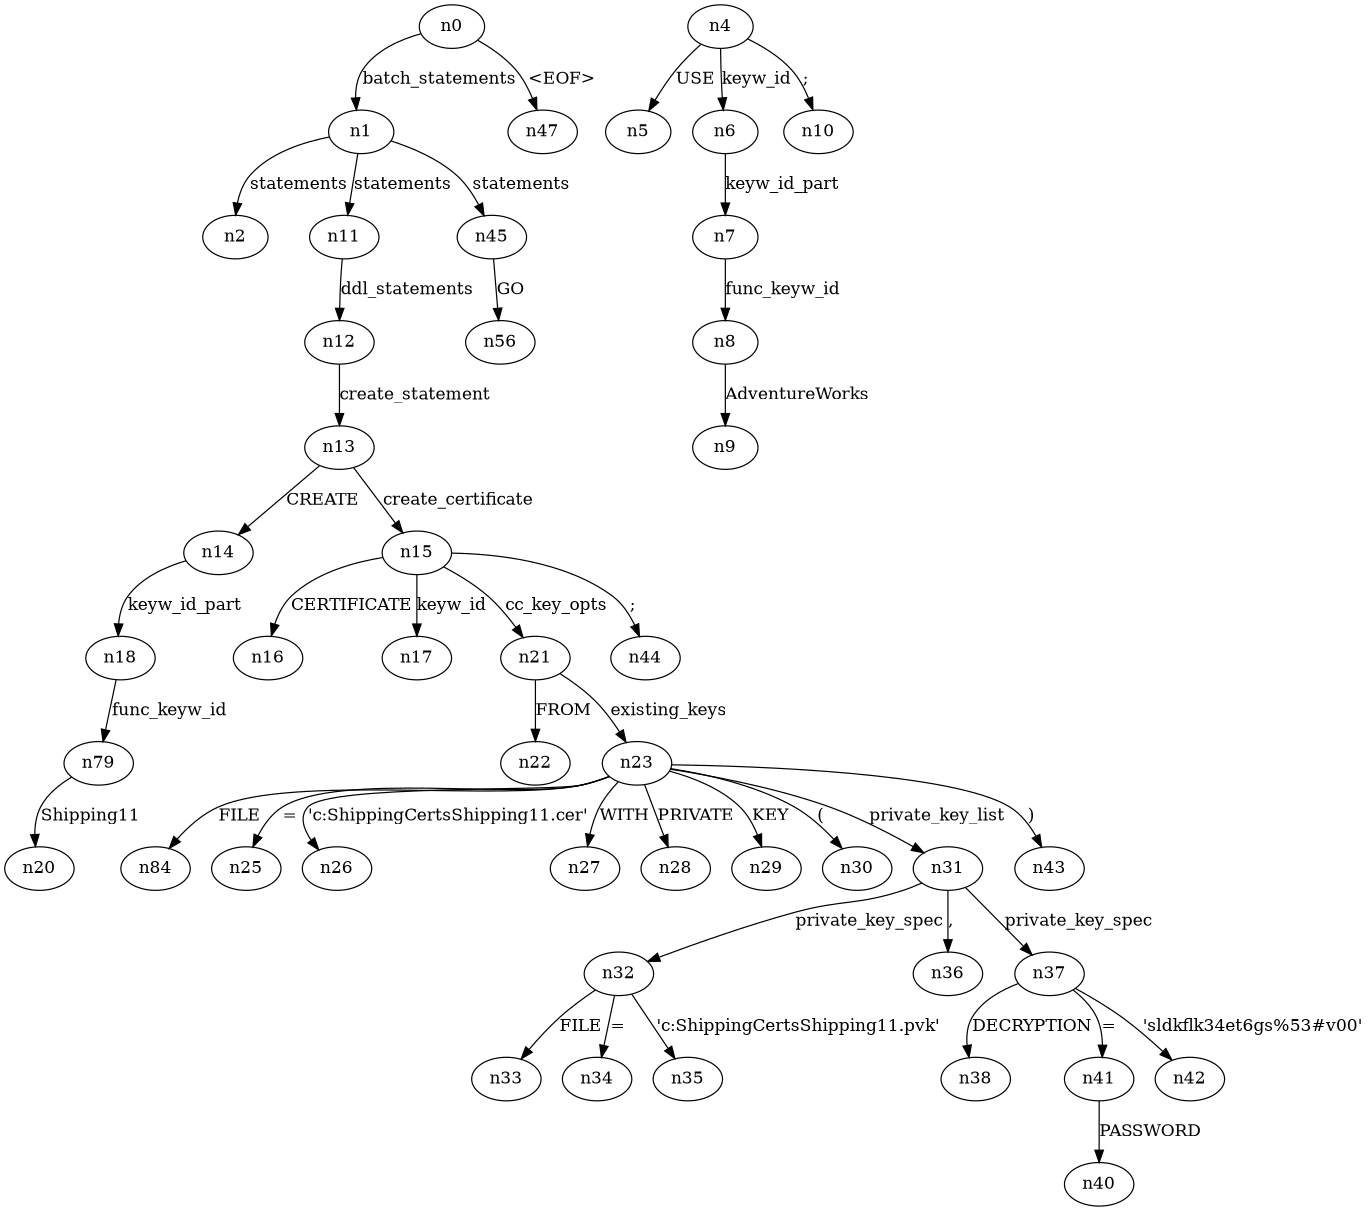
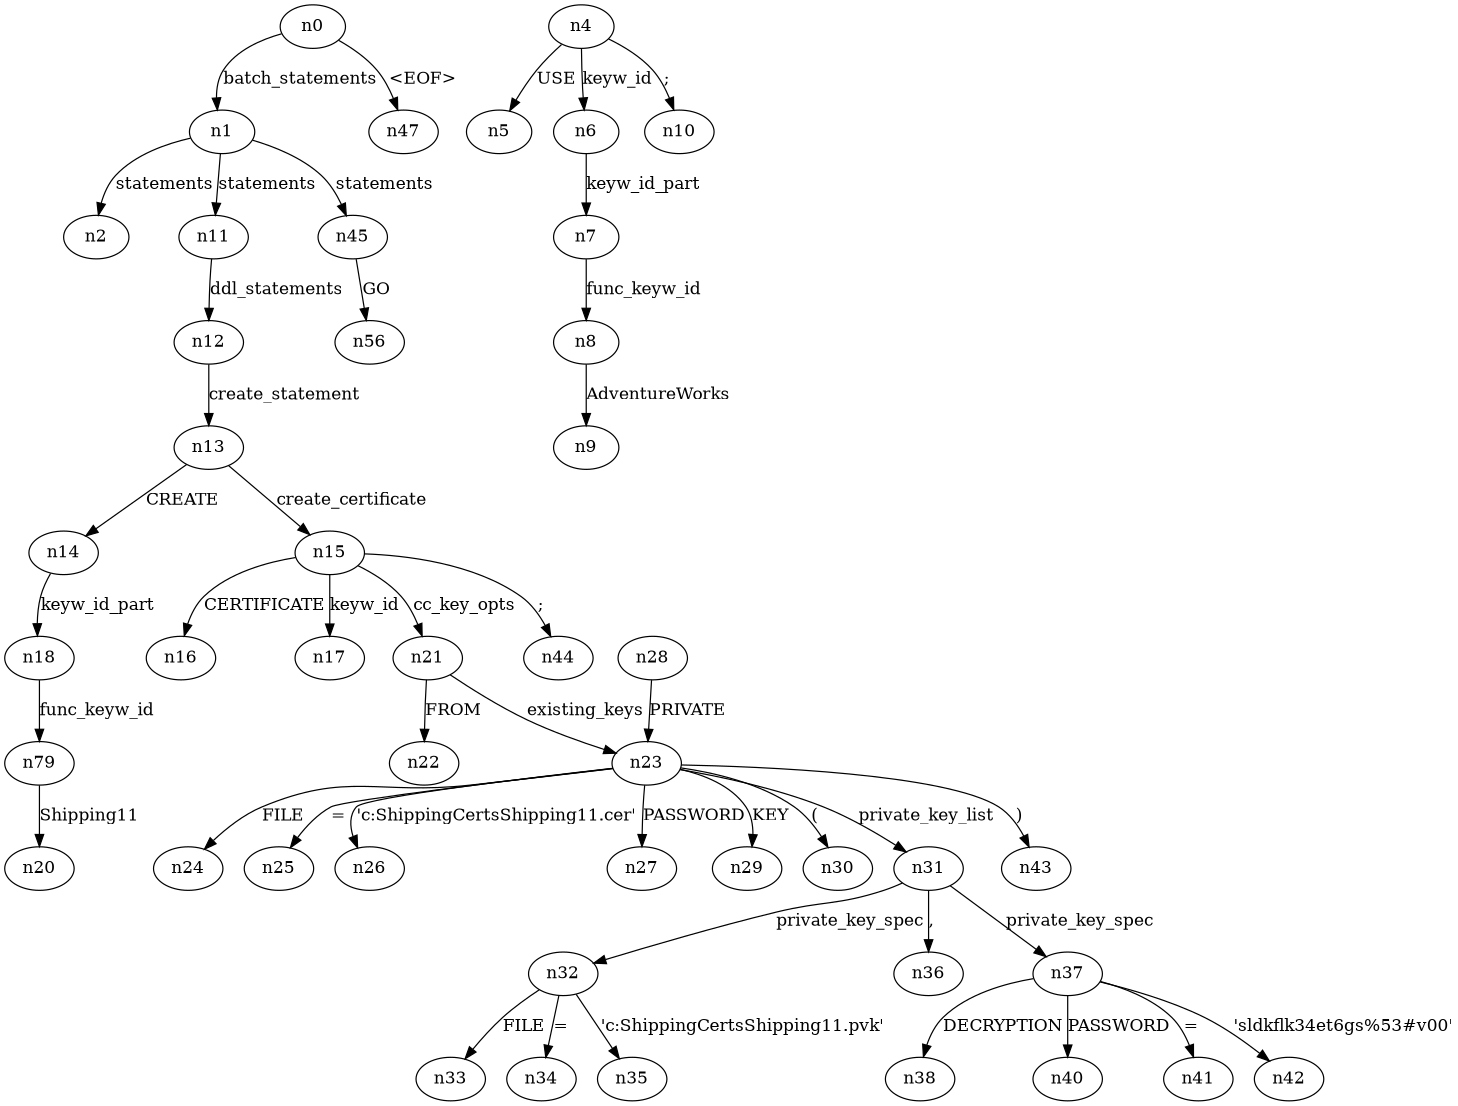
(654, 810) -> (650, 705)
(624, 816) -> (695, 816)
(156, 869) -> (188, 869)
(1099, 1126) -> (1068, 1020)
